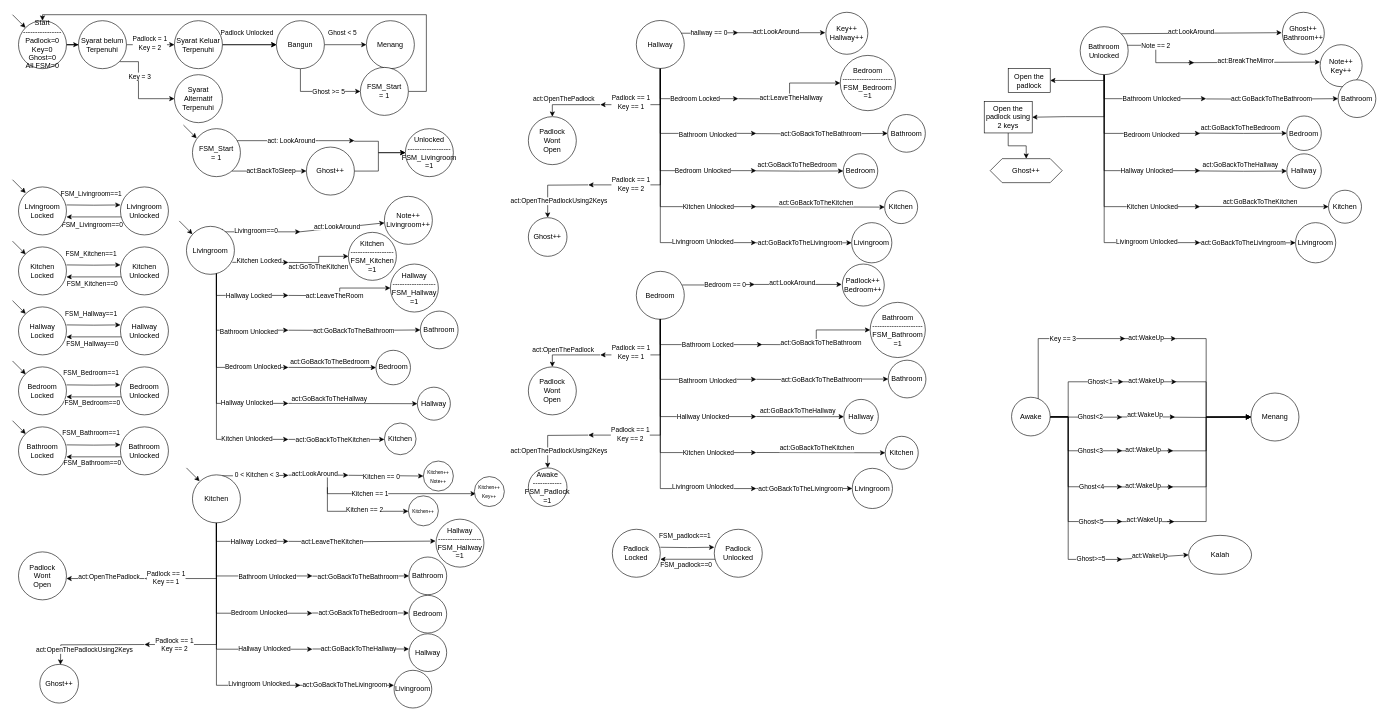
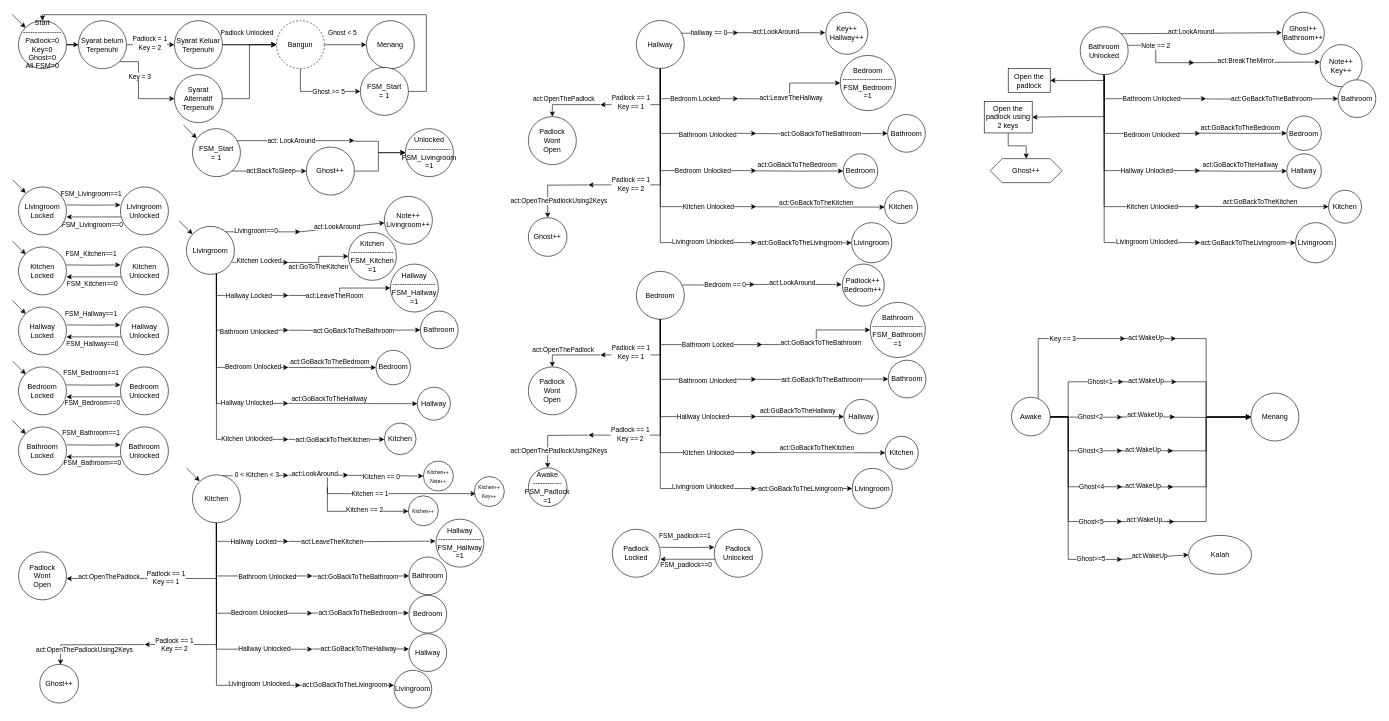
(300, 45) -> (300, 45)
none -> (249, 86)
